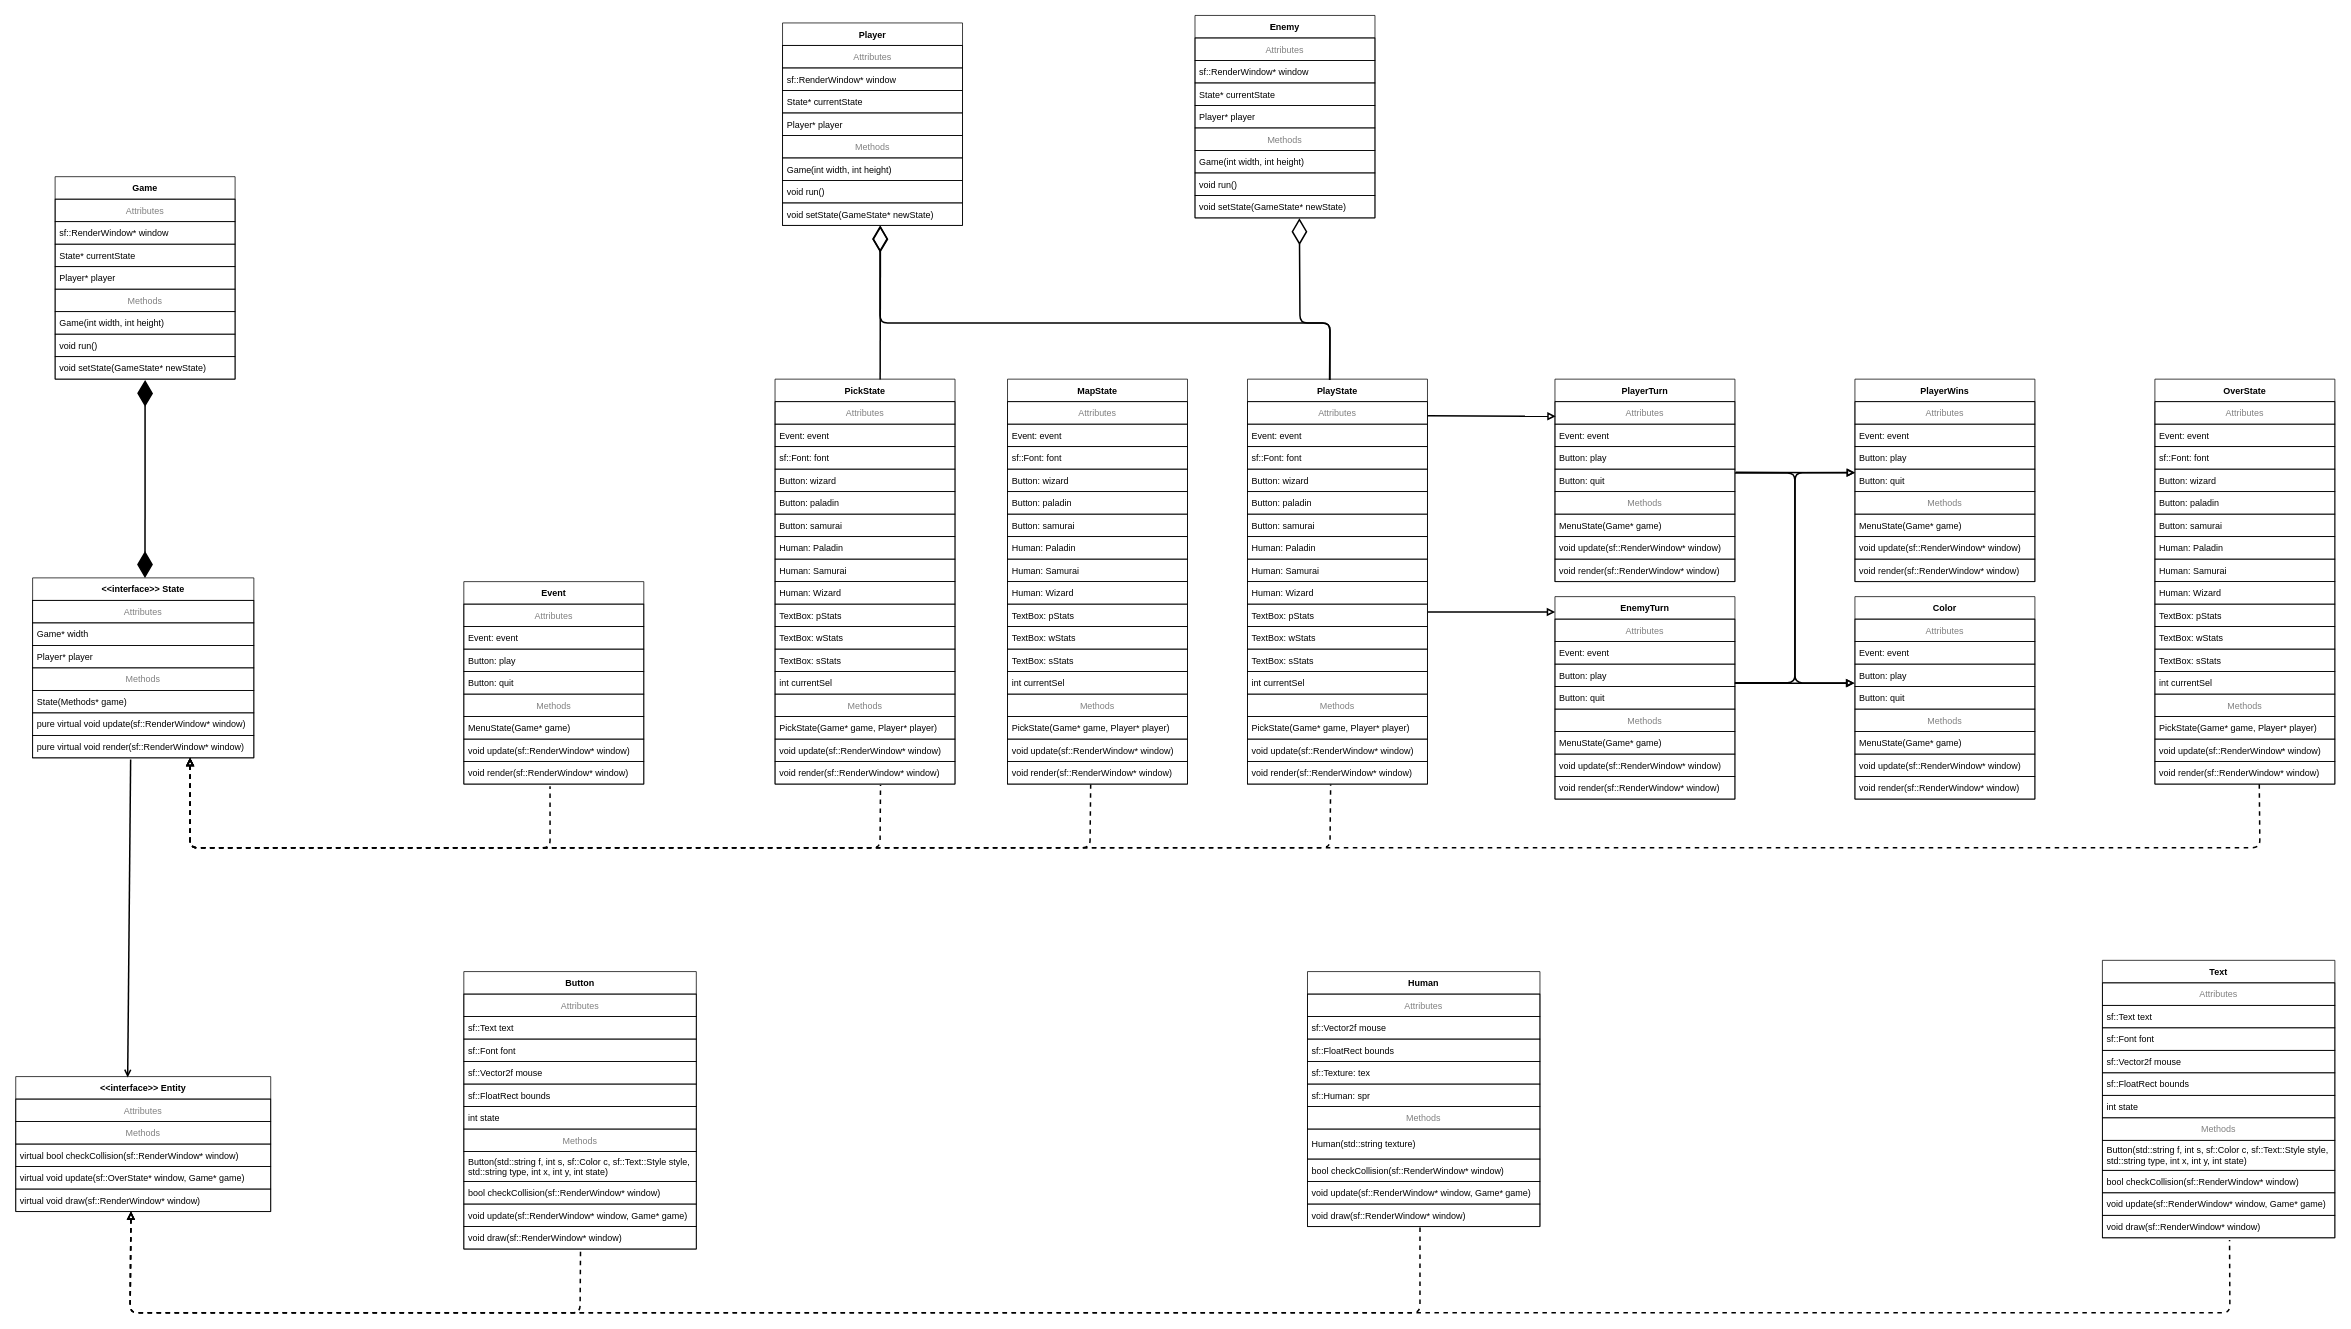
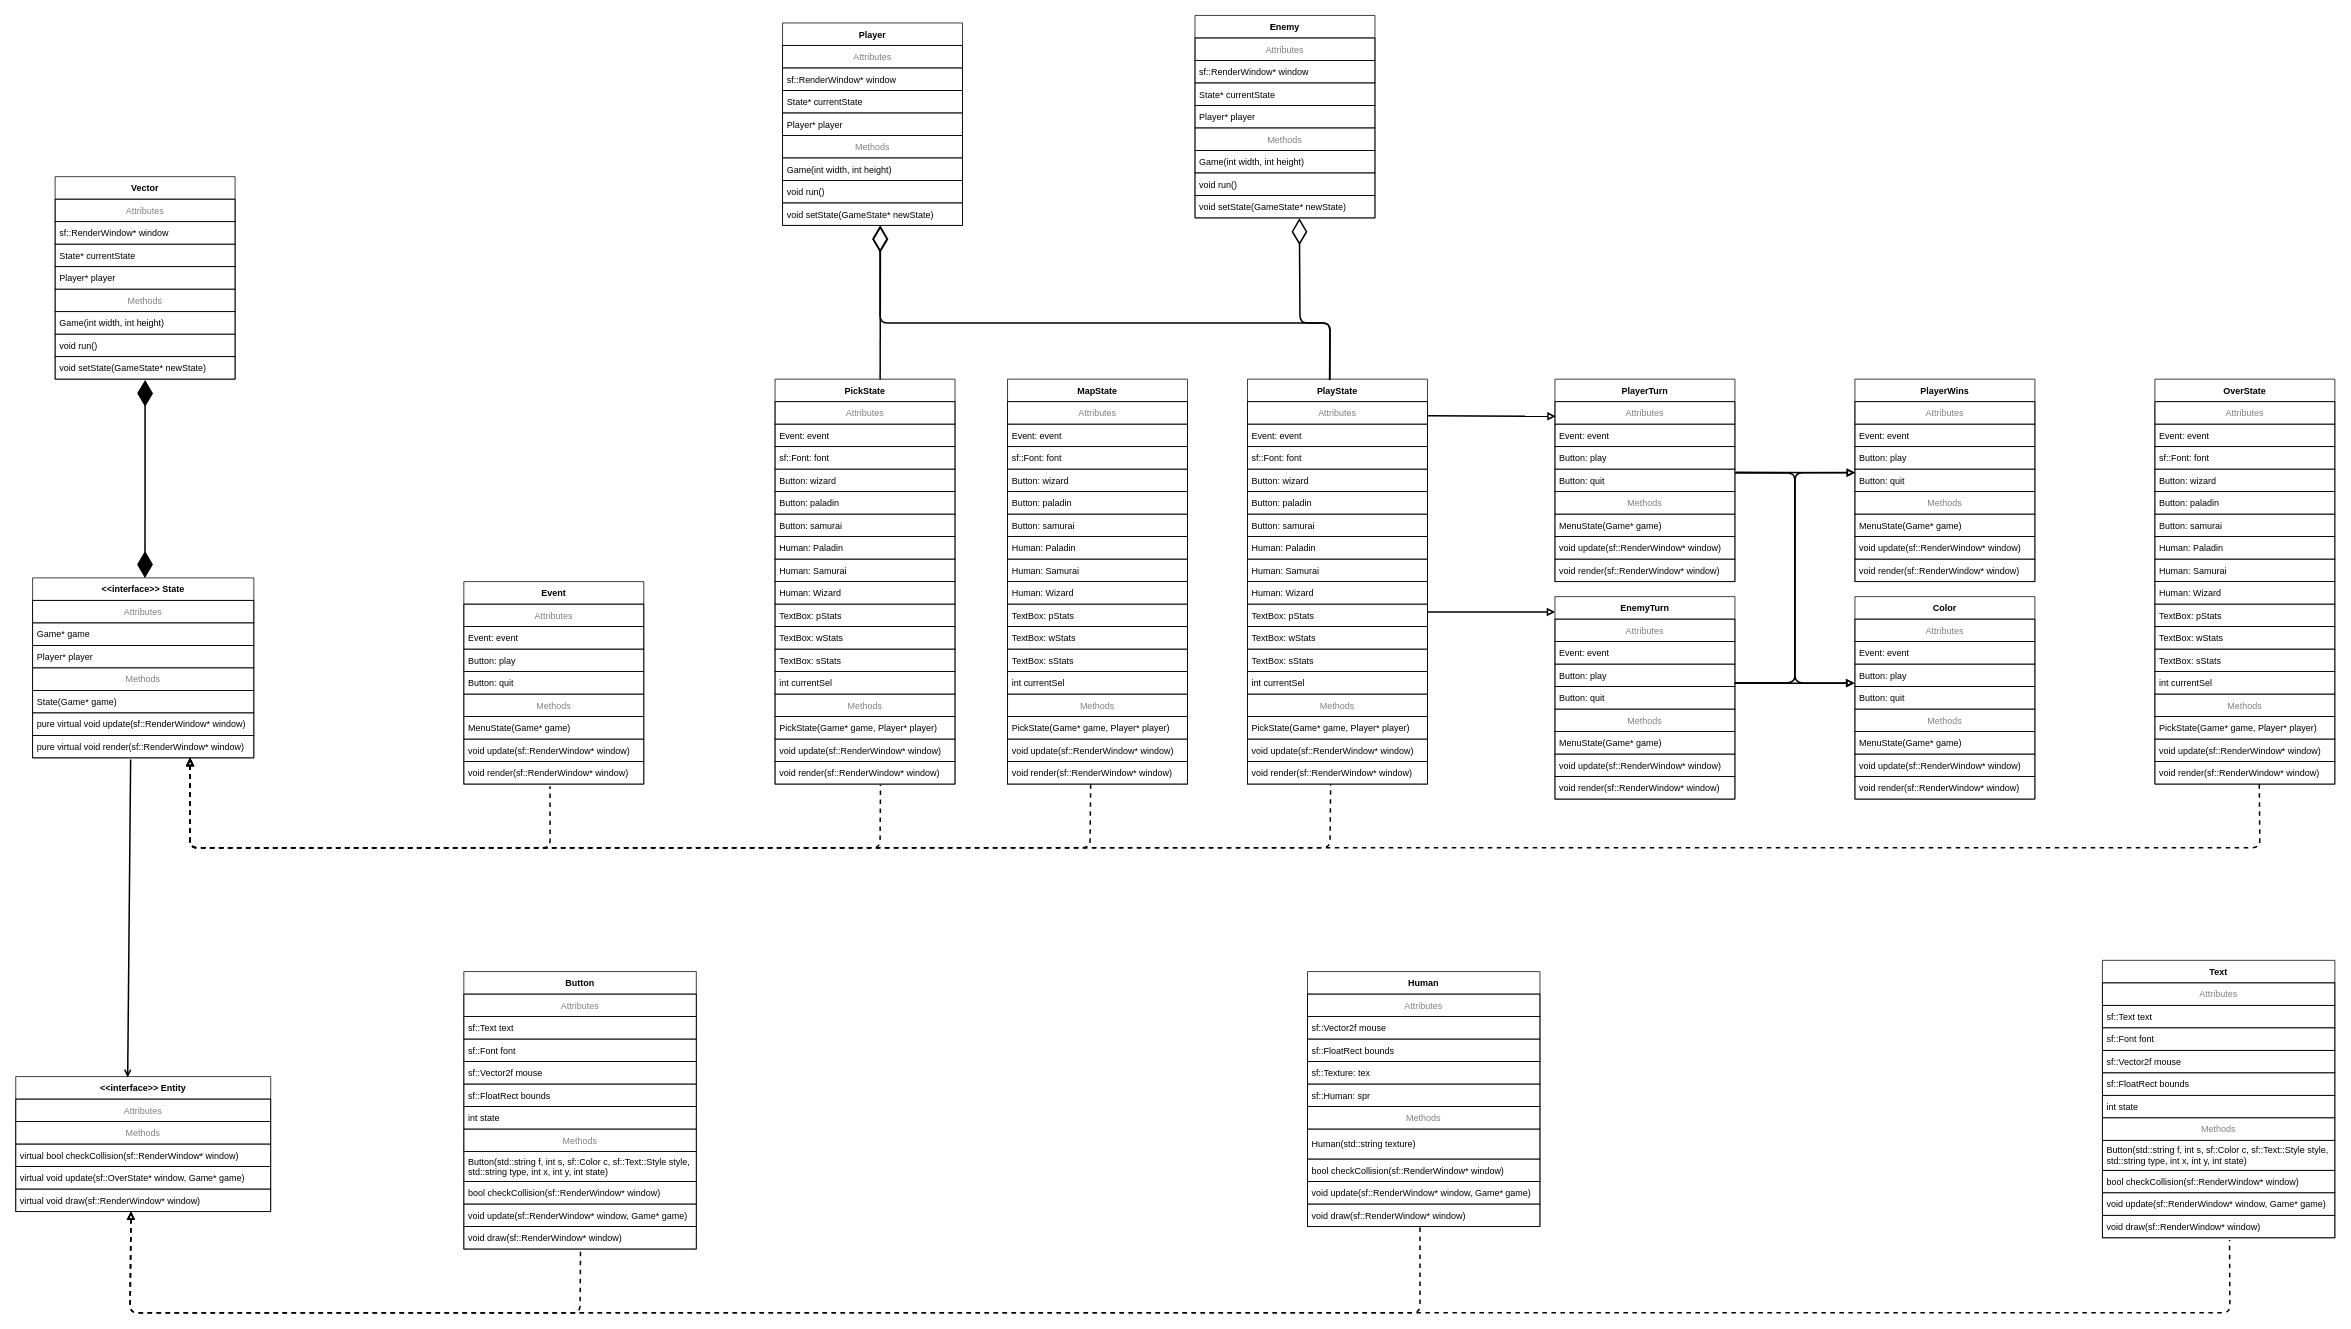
(145, 188) -> (145, 188)
(62, 635) -> (61, 635)
(86, 702) -> (78, 702)
